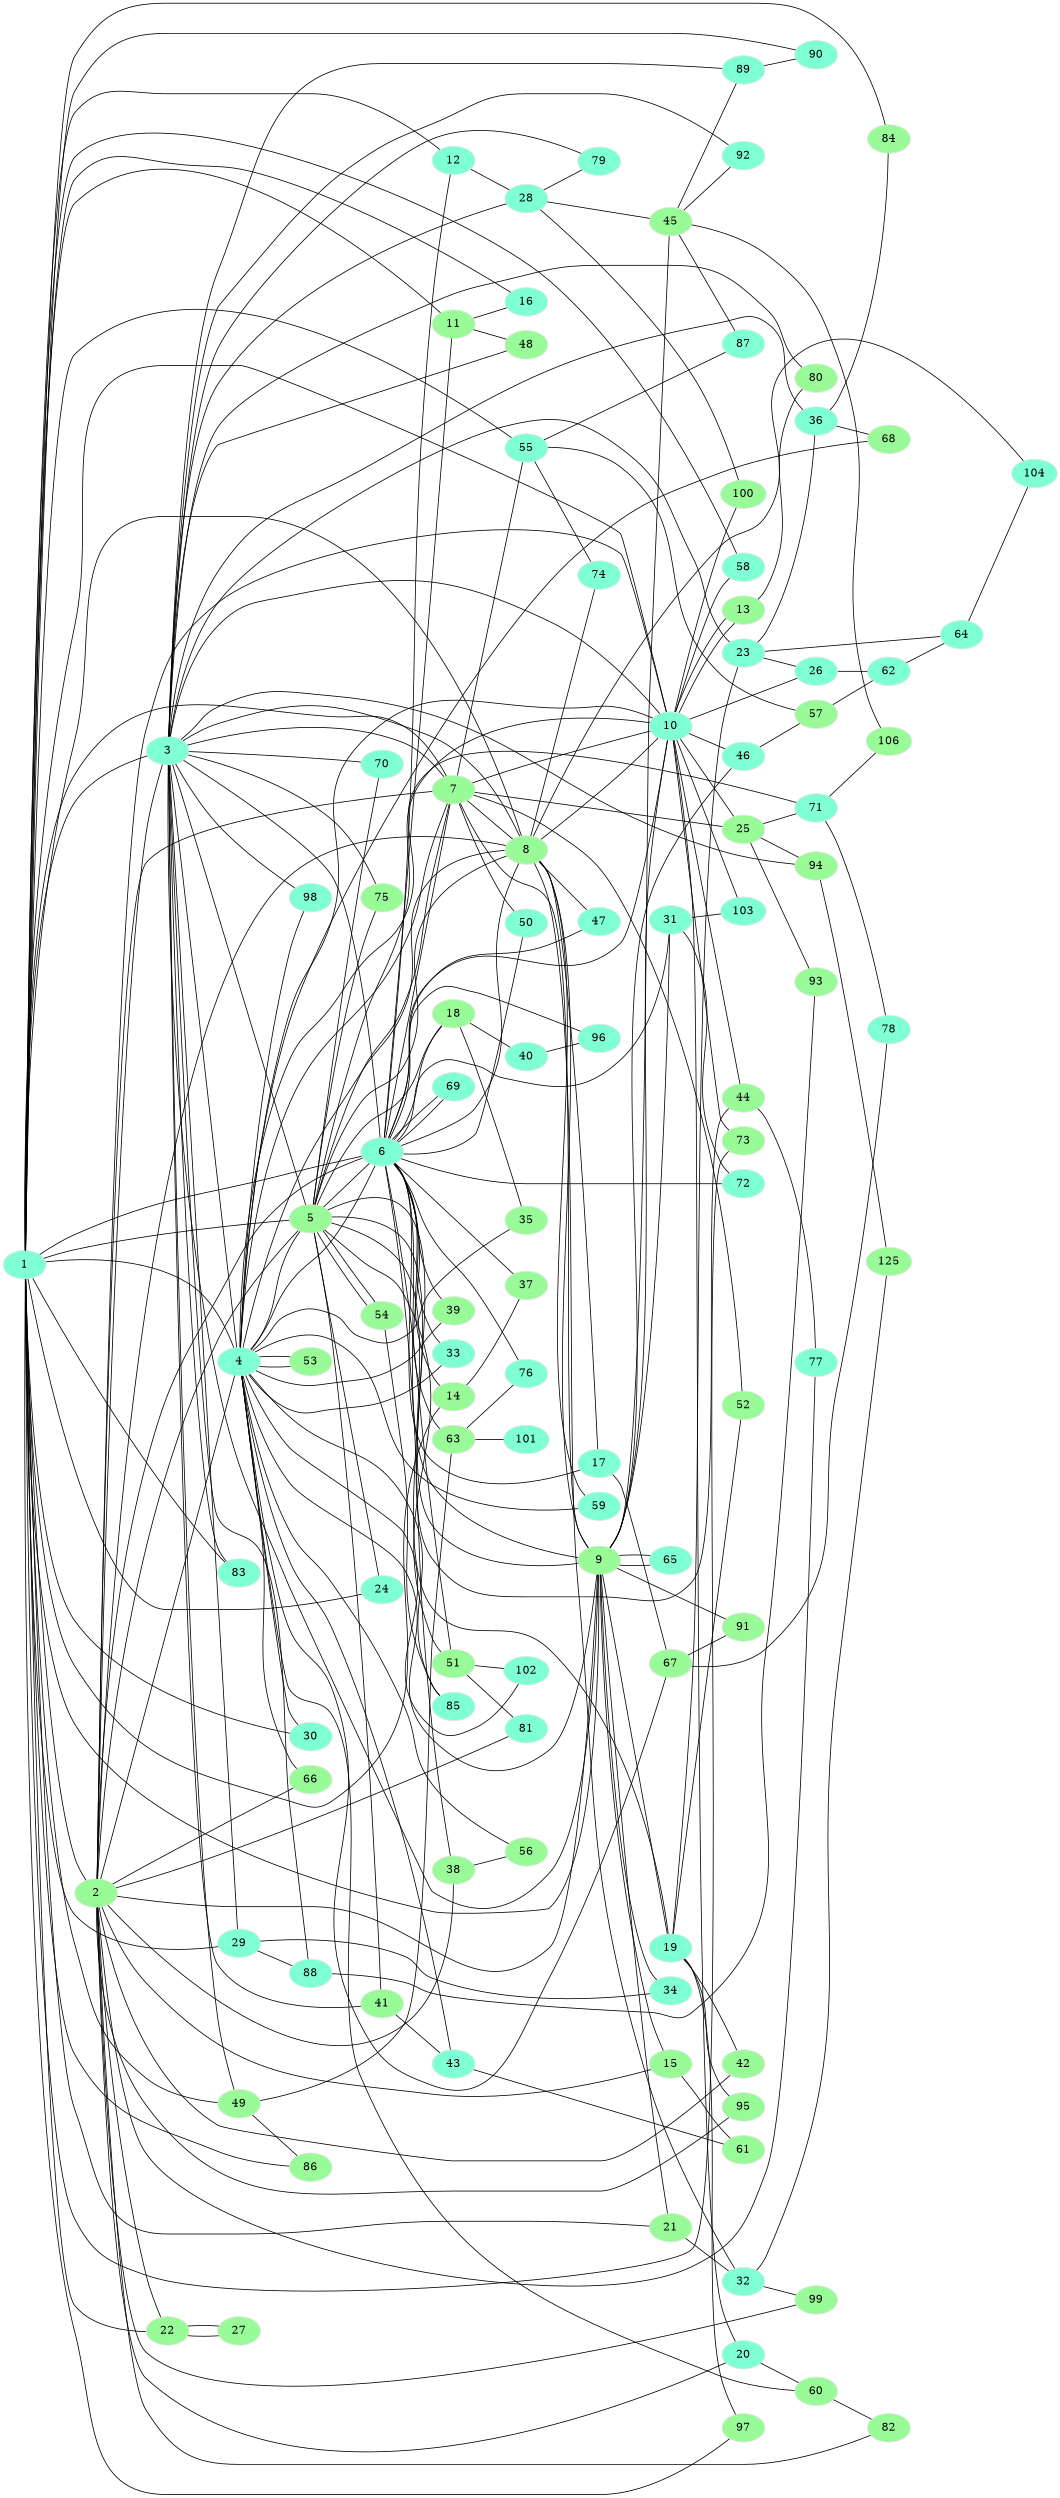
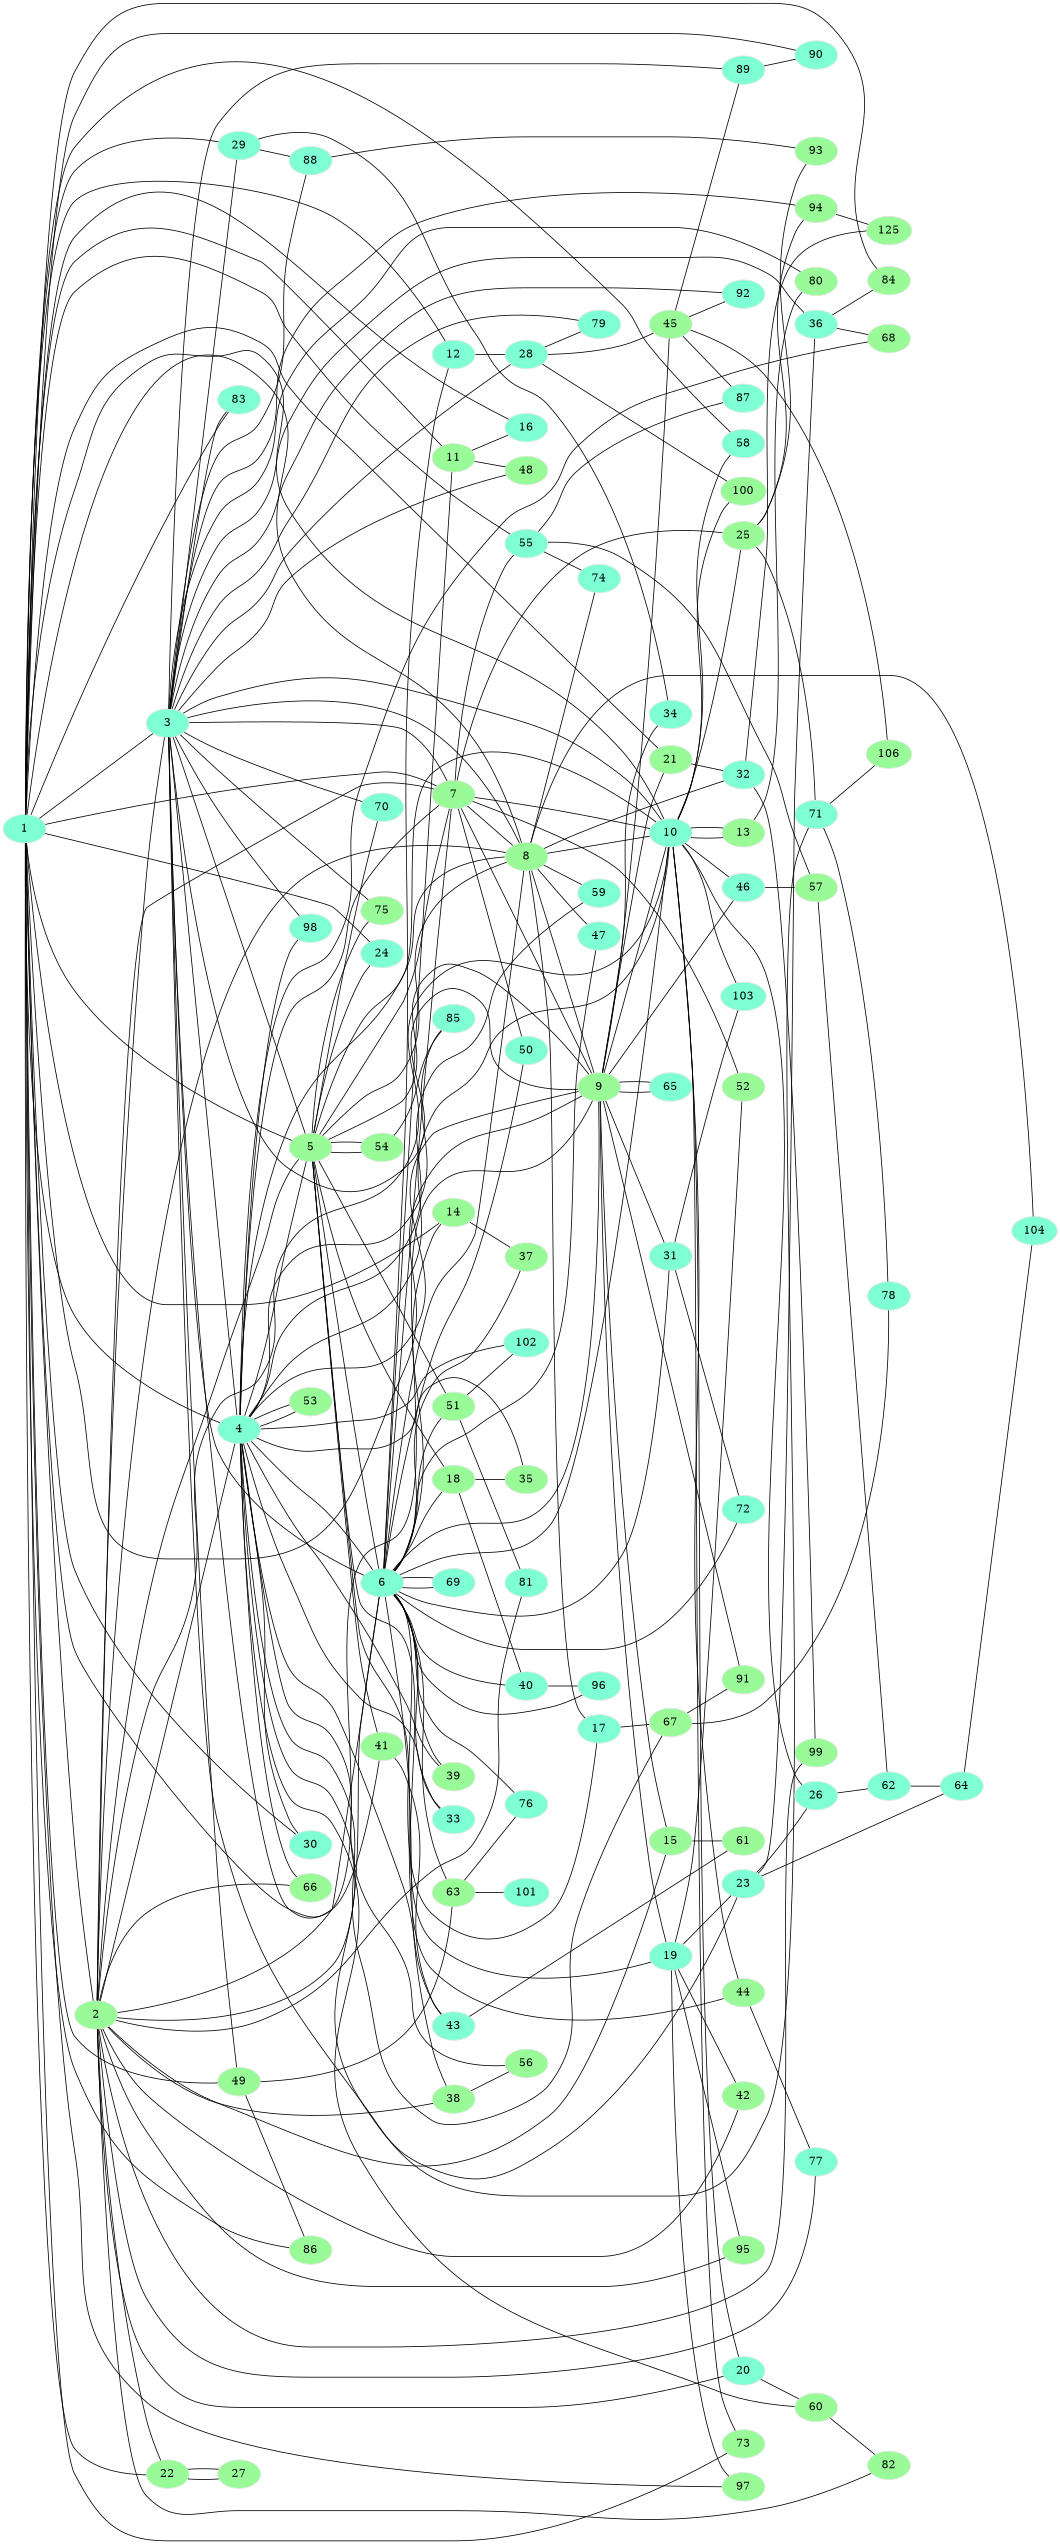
none -> (432, 1661)
